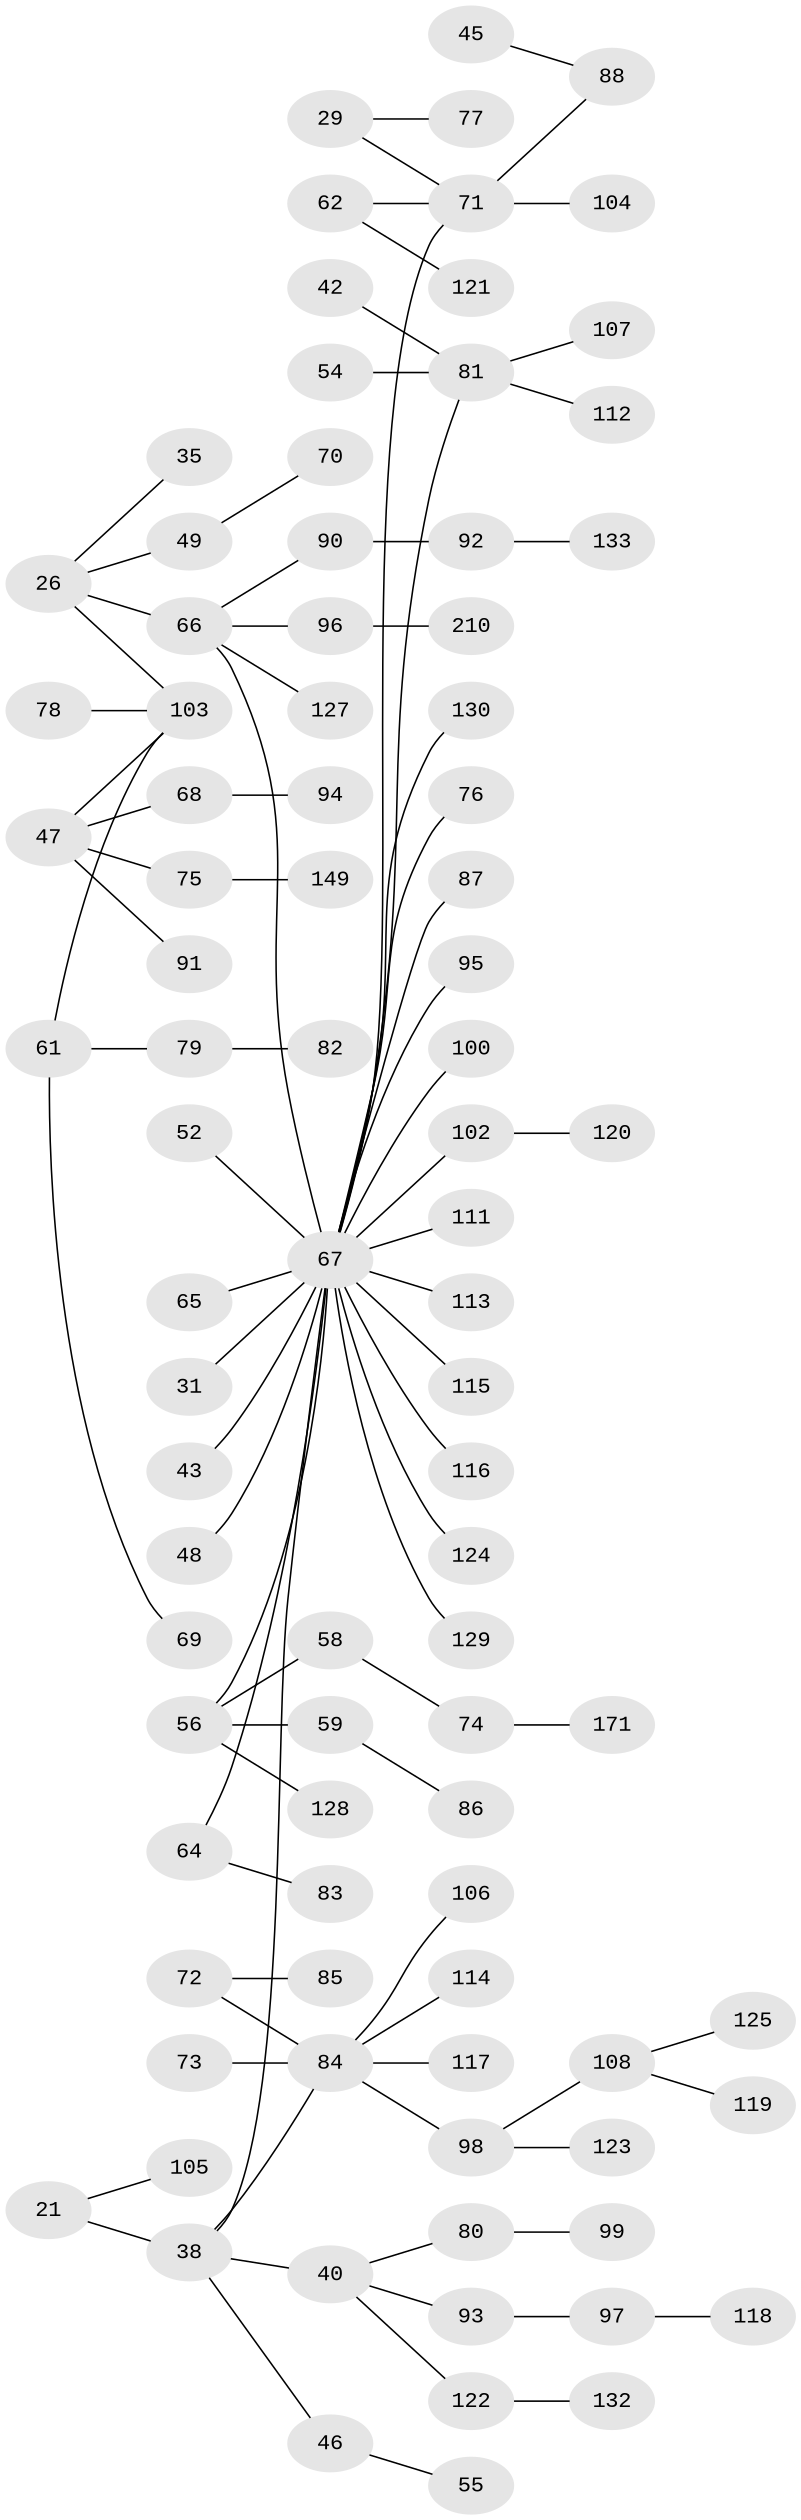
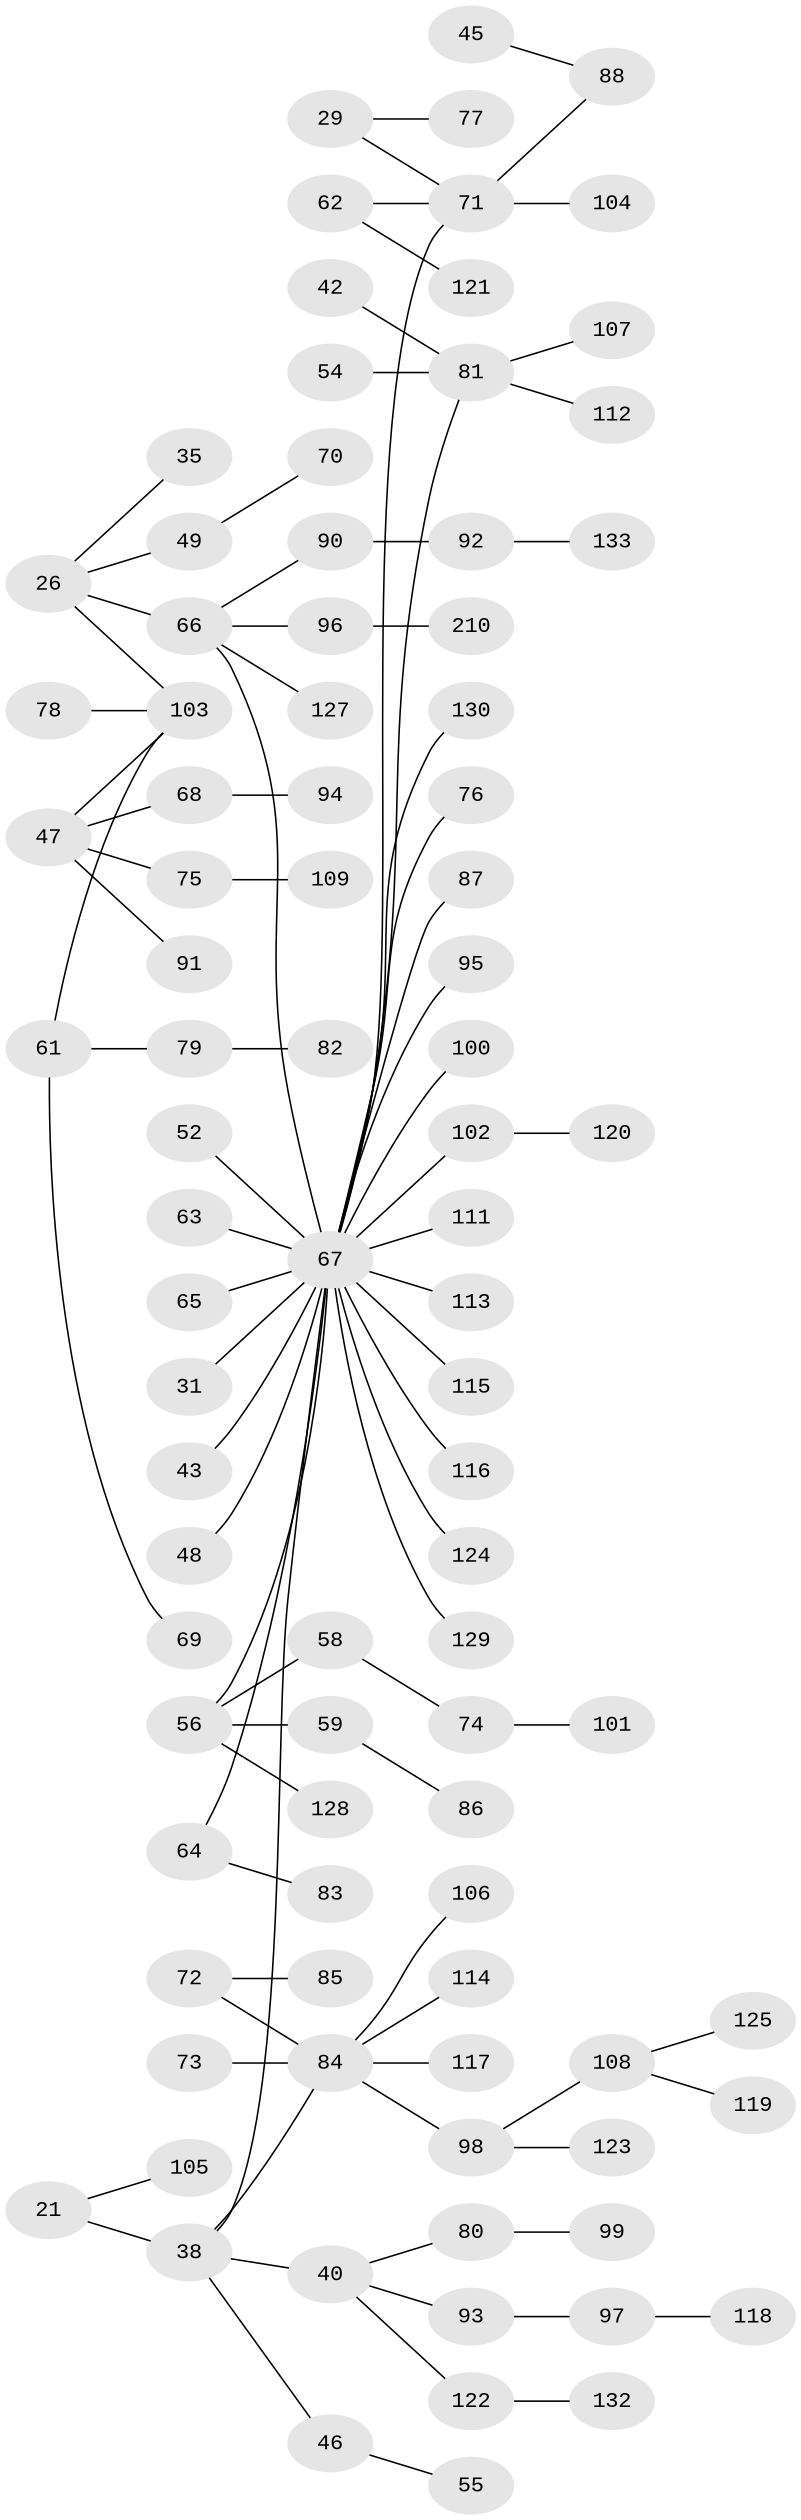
(330, 880) -> (330, 880)
none -> (189, 1218)
(612, 1725) -> (612, 1725)
